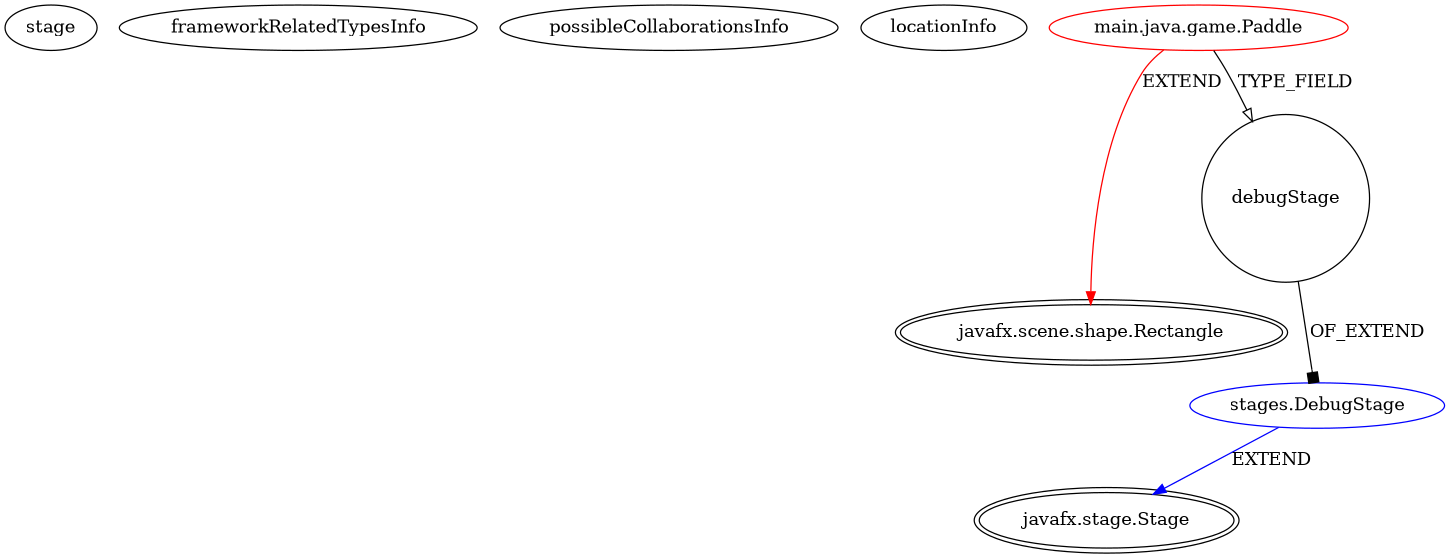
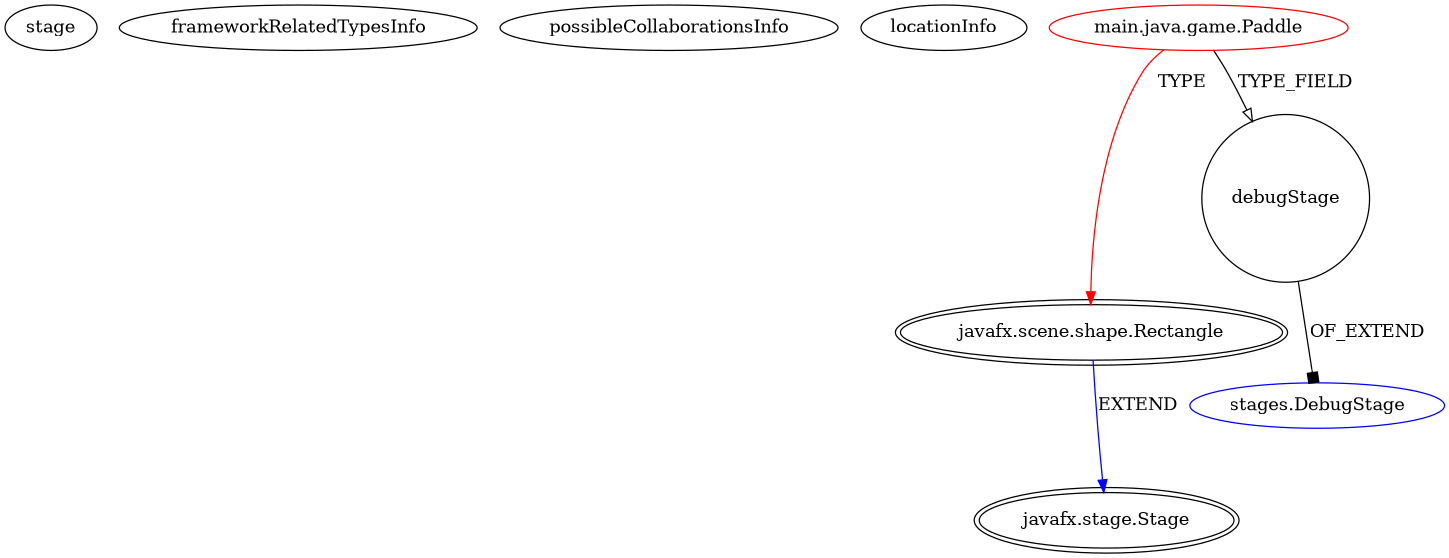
(1182, 83) -> (1182, 83)
(1222, 458) -> (1097, 420)
